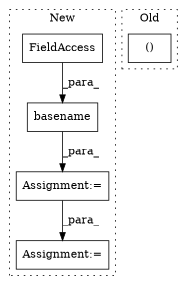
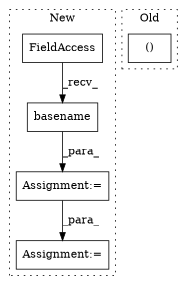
(81, 83) -> (80, 83)
